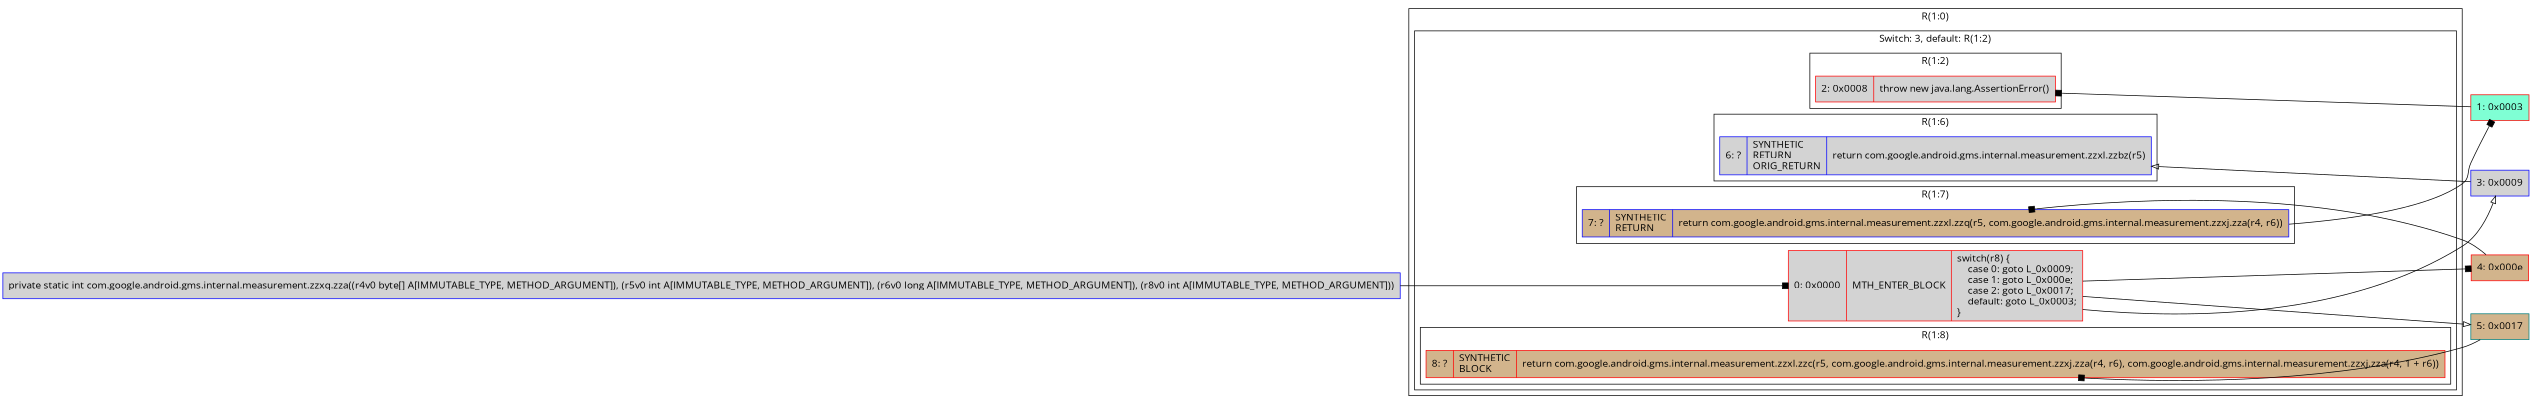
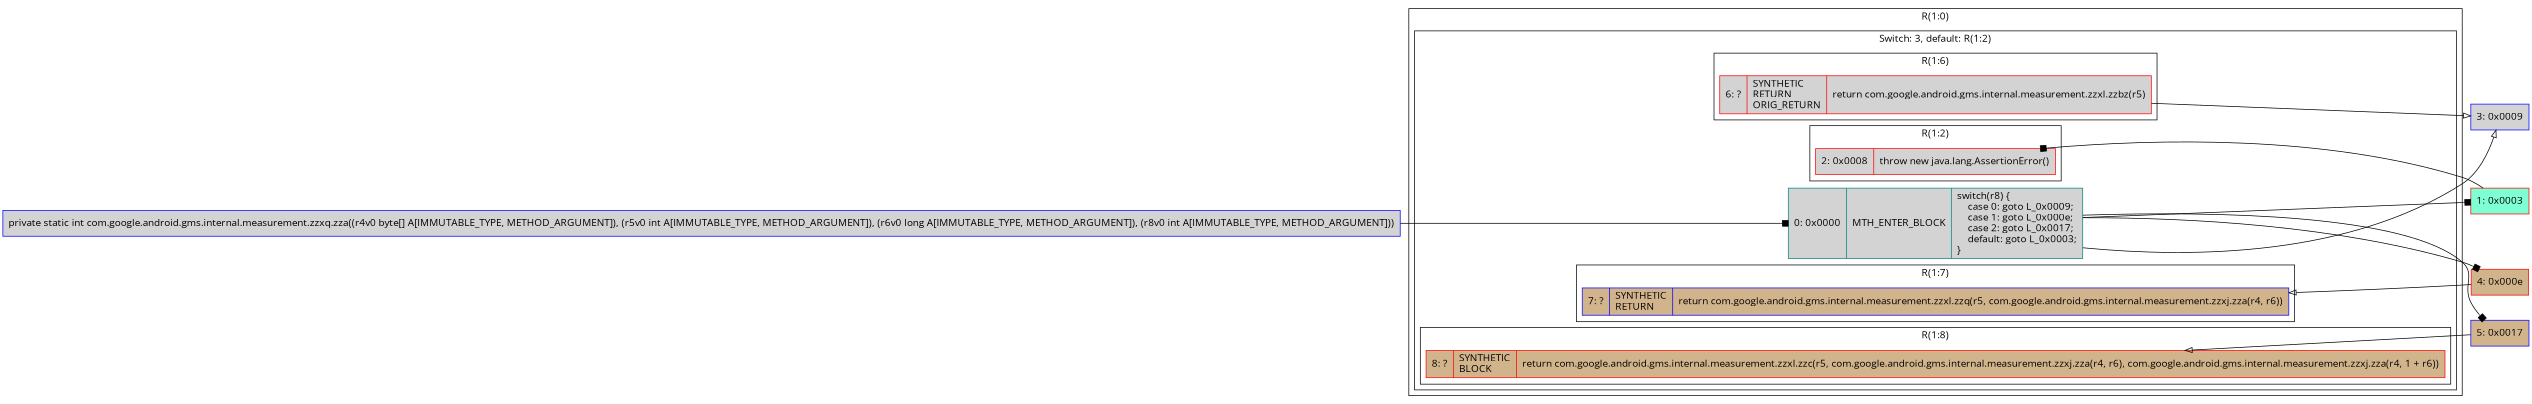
(1936, 156) -> (1936, 95)
(2315, 174) -> (2307, 109)
(2265, 203) -> (2384, 289)
(2409, 206) -> (2273, 210)
(1936, 286) -> (1936, 223)
(2283, 311) -> (2305, 219)
(2500, 327) -> (2500, 333)
(2285, 376) -> (2331, 342)
